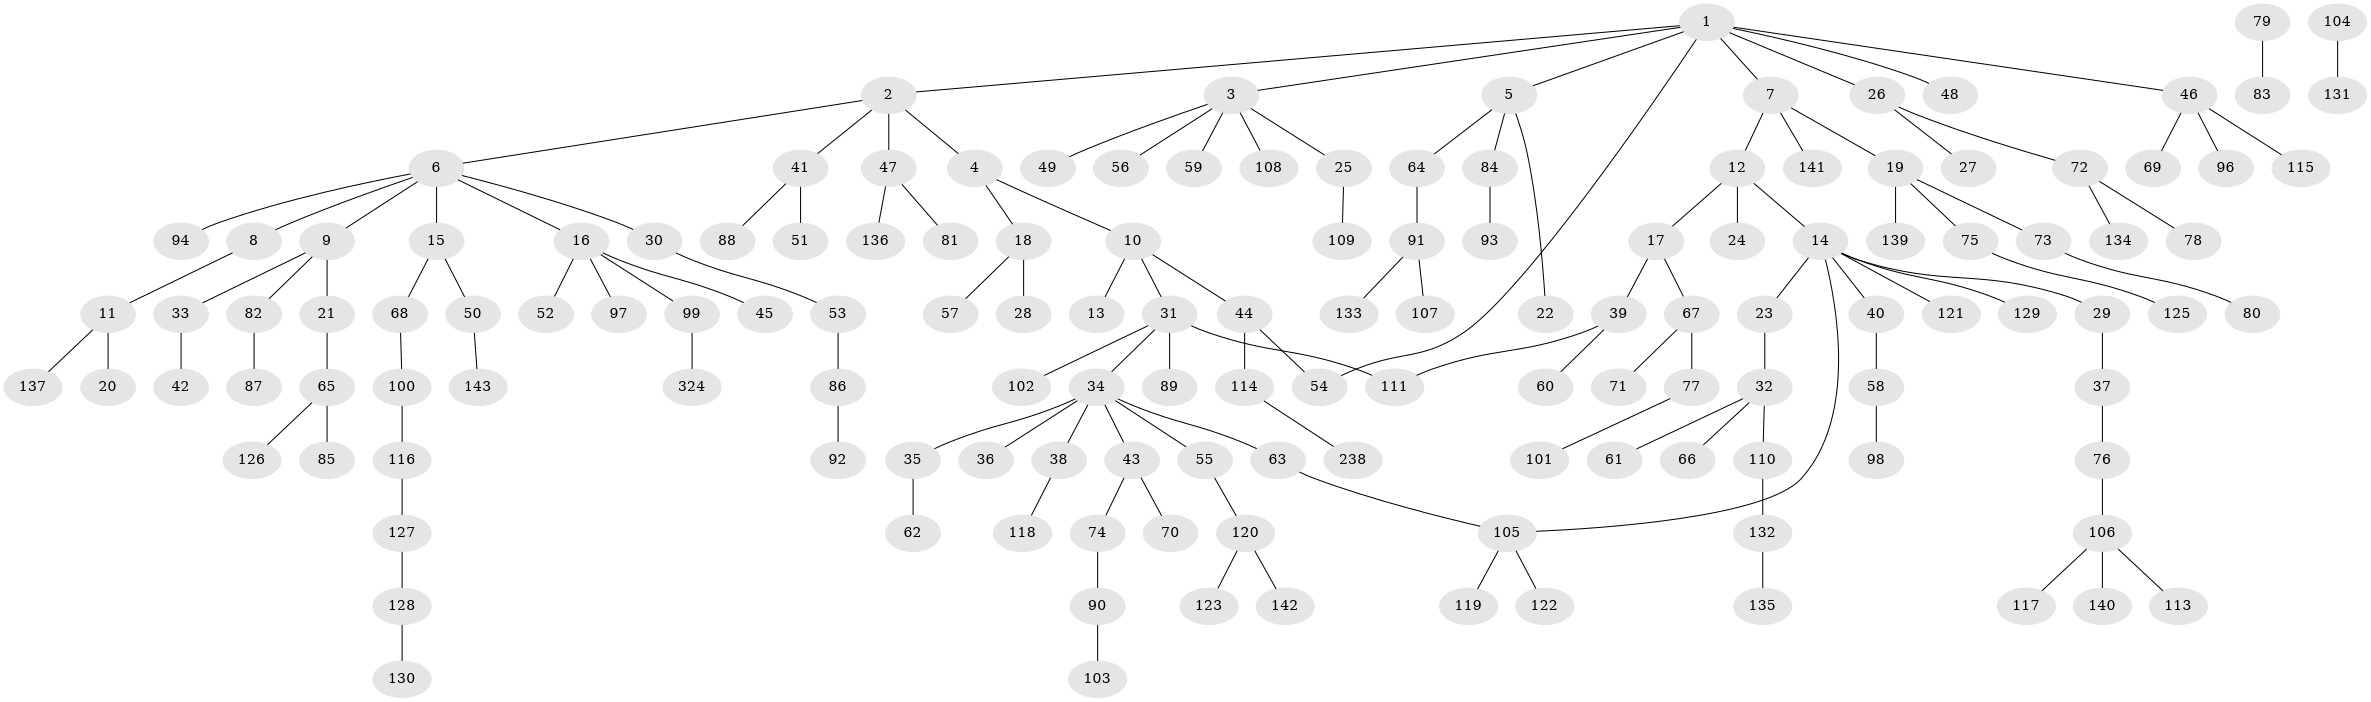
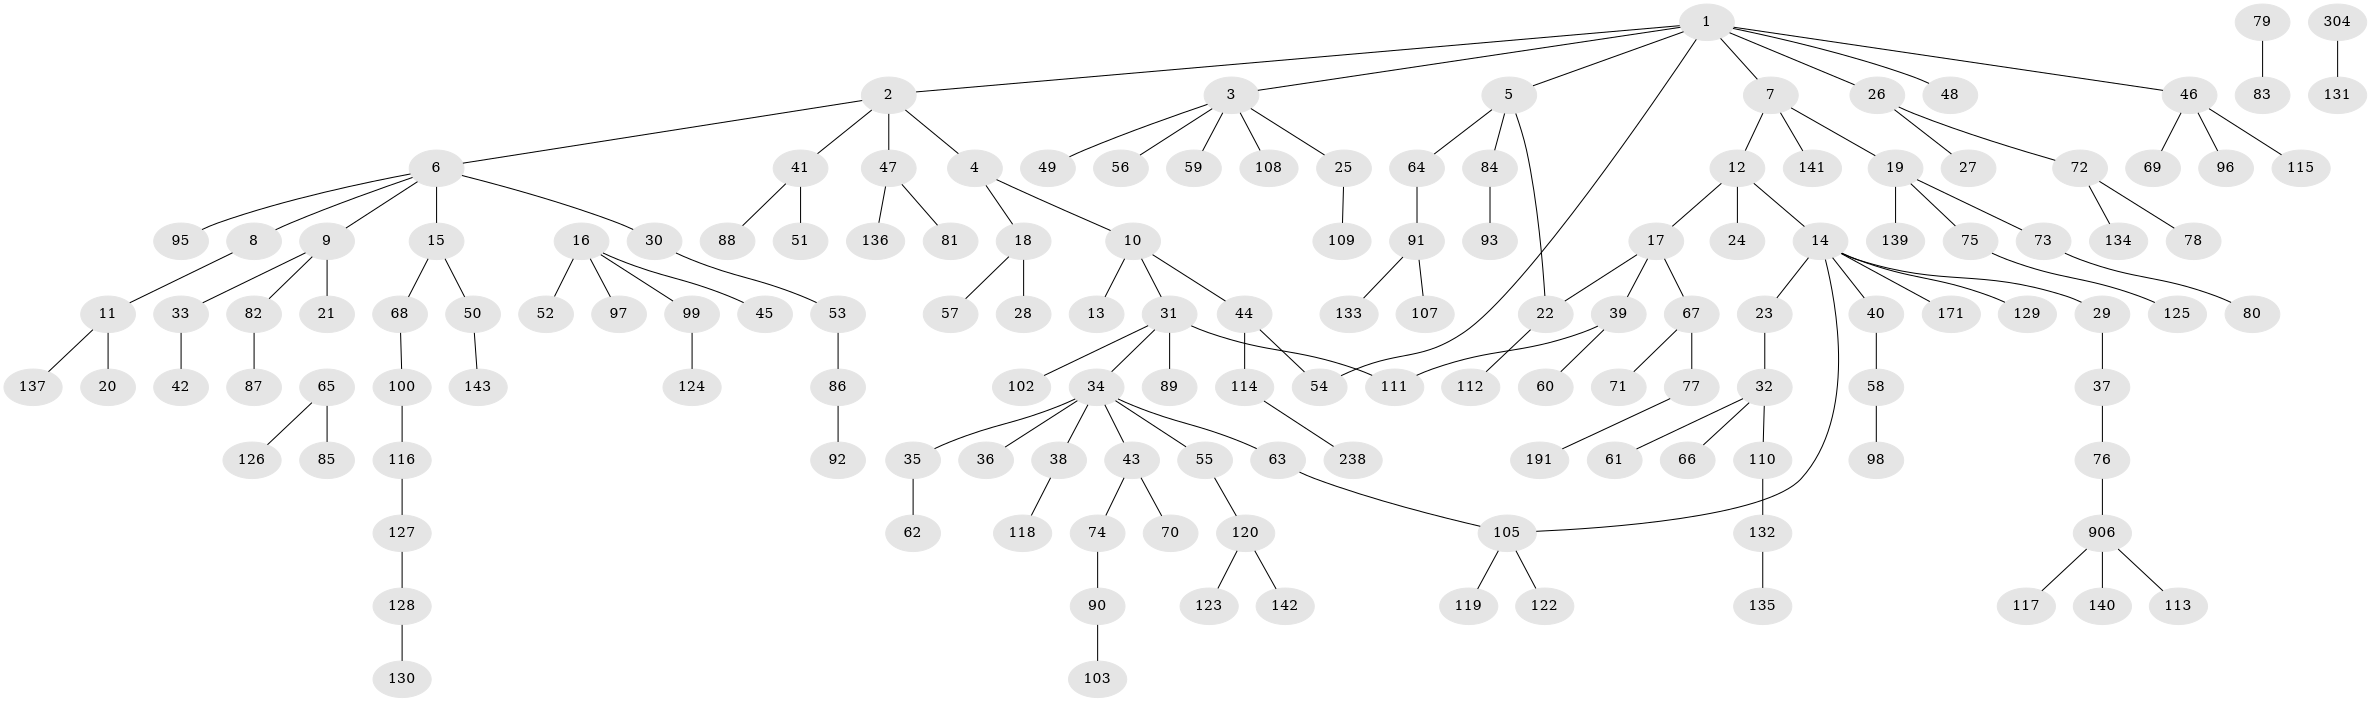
(2338, 22) -> (2338, 22)
(509, 205) -> none
(181, 241) -> (181, 241)
none -> (1601, 278)
(1951, 314) -> (1951, 314)
(327, 351) -> none
(692, 387) -> (692, 387)
none -> (1471, 387)
(1540, 460) -> (1540, 460)
(2102, 533) -> (2102, 533)
